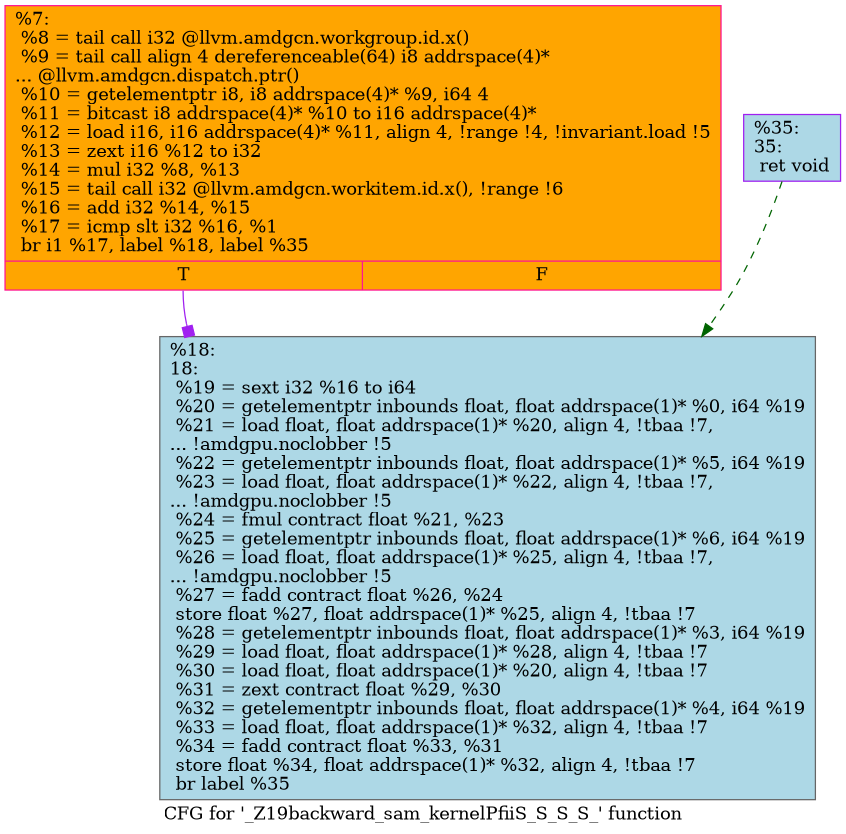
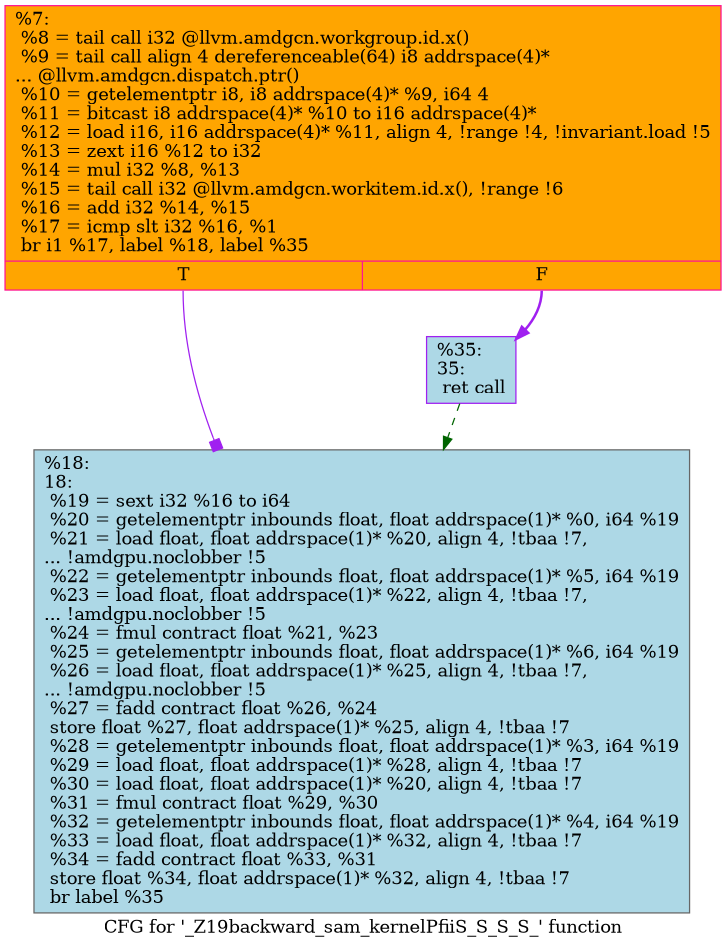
(792, 166) -> (471, 388)
none -> (537, 312)
(336, 690) -> (211, 803)
